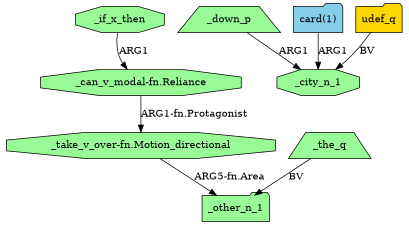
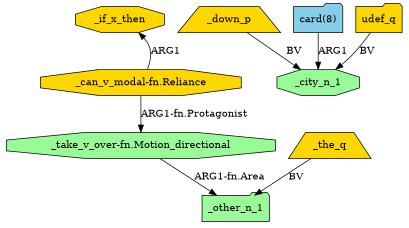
(120, 20) -> (120, 20)
(229, 20) -> (229, 20)
(318, 20) -> (318, 20)
(117, 49) -> (151, 53)
(294, 51) -> (294, 51)
(141, 82) -> (141, 82)
(330, 145) -> (330, 145)
(230, 177) -> (230, 177)
